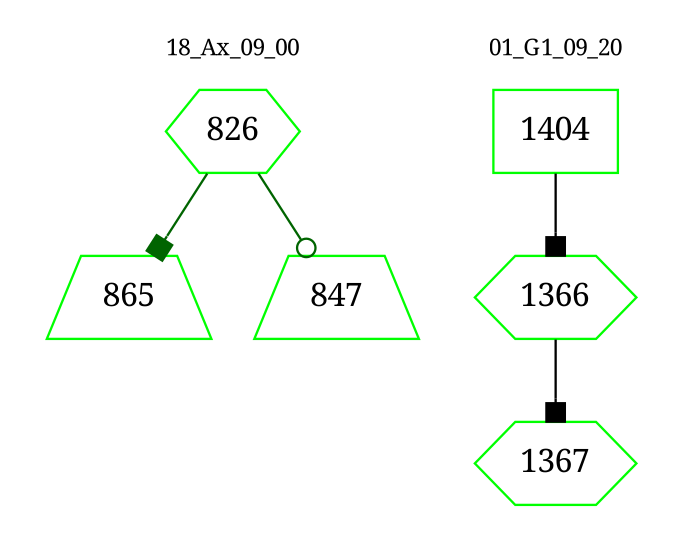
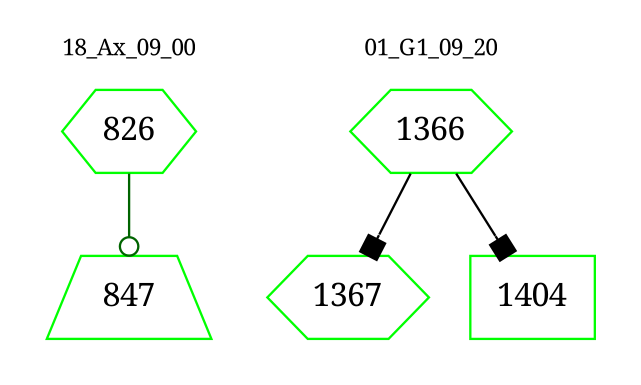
(556, 203) -> (476, 205)
(129, 297) -> none
